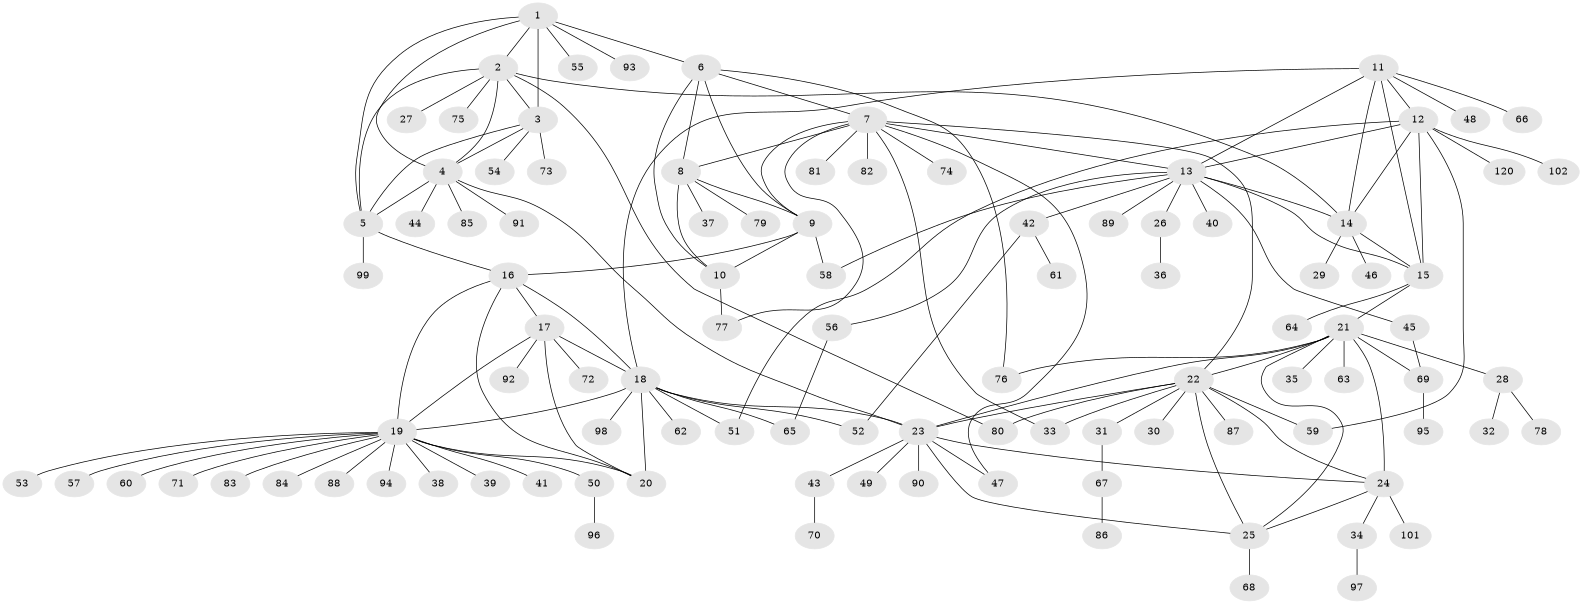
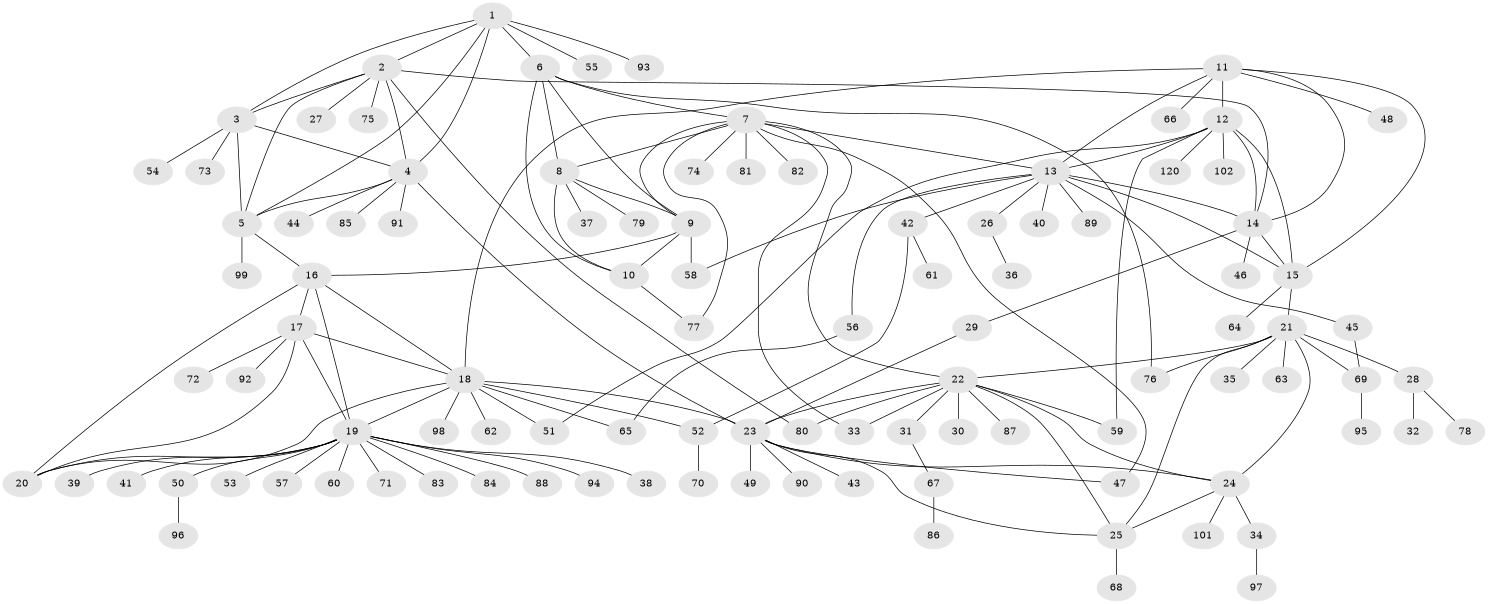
(1132, 375) -> (861, 380)
(815, 510) -> (698, 458)
